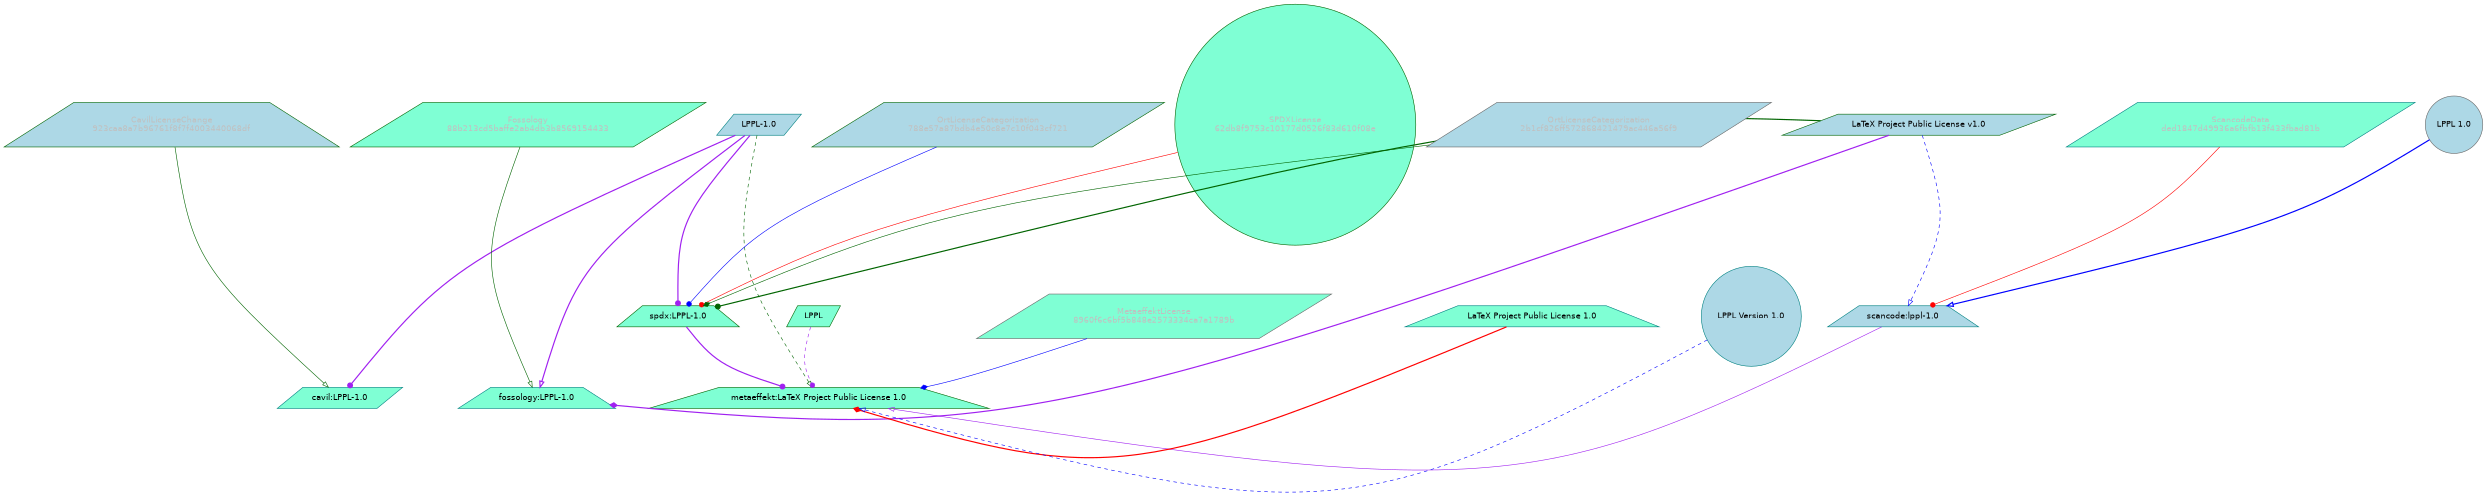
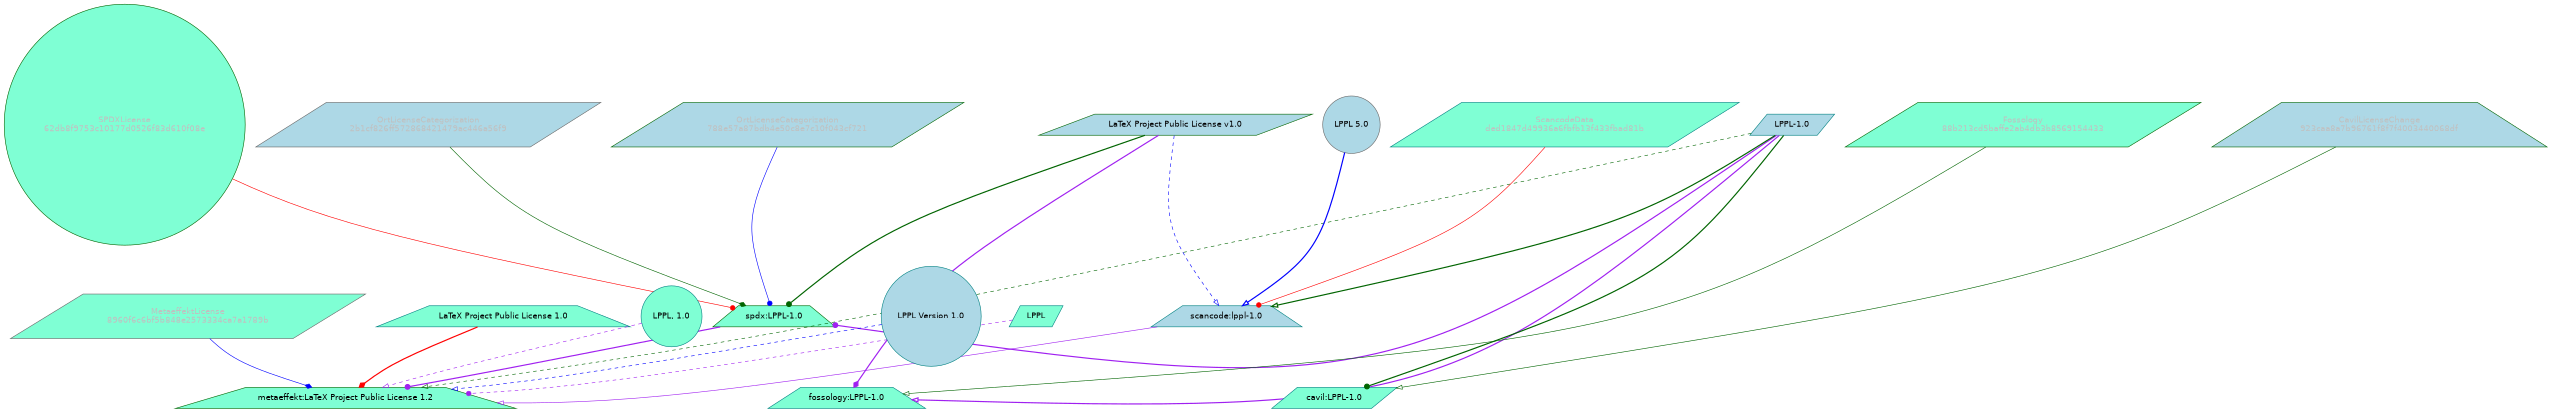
(2454, 125) -> (1351, 125)
(525, 233) -> (1601, 298)
none -> (1535, 245)
none -> (672, 316)
(814, 316) -> (1036, 316)
(819, 398) -> (346, 398)
